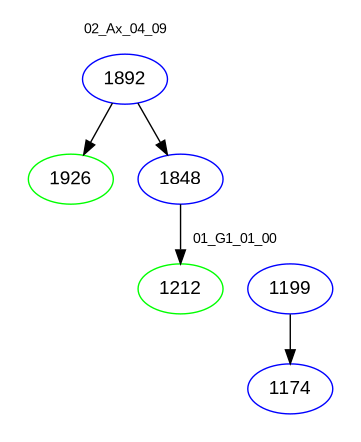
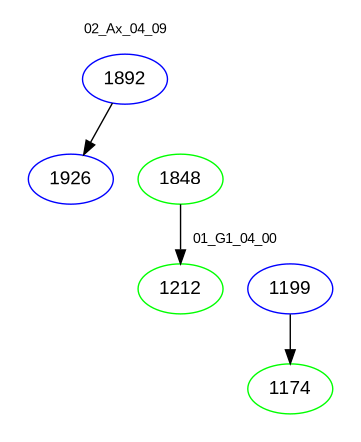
(149, 123) -> none
(71, 179) -> (71, 179)
(181, 179) -> (181, 179)
(235, 240) -> (235, 240)
(290, 389) -> (290, 389)
